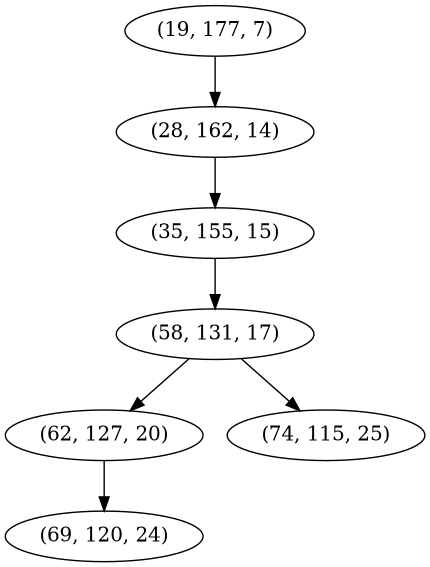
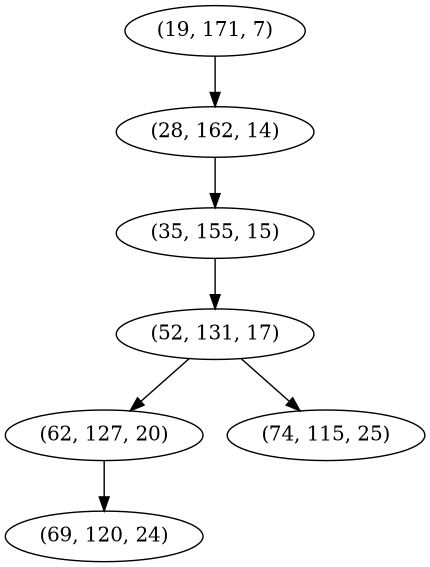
(215, 31) -> (215, 31)
(215, 334) -> (215, 334)
